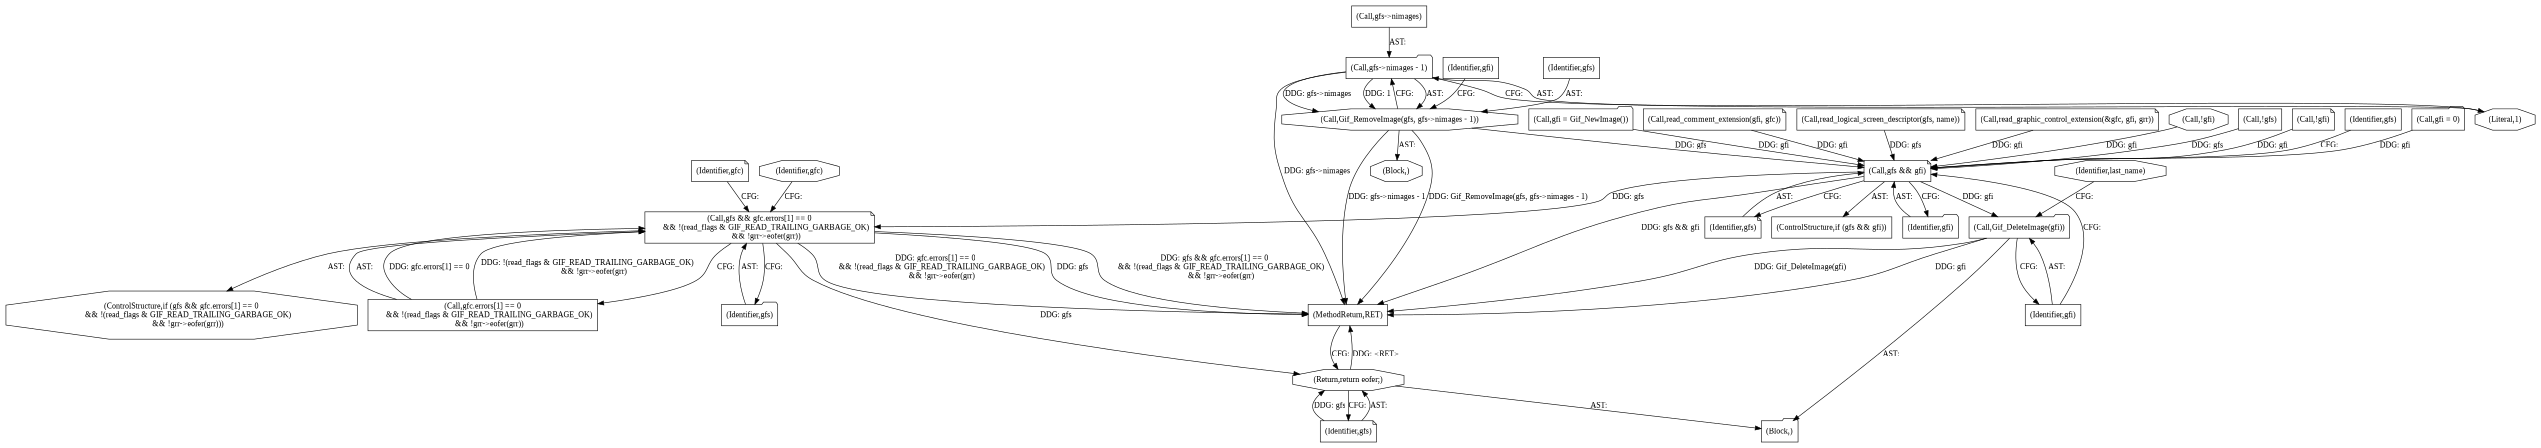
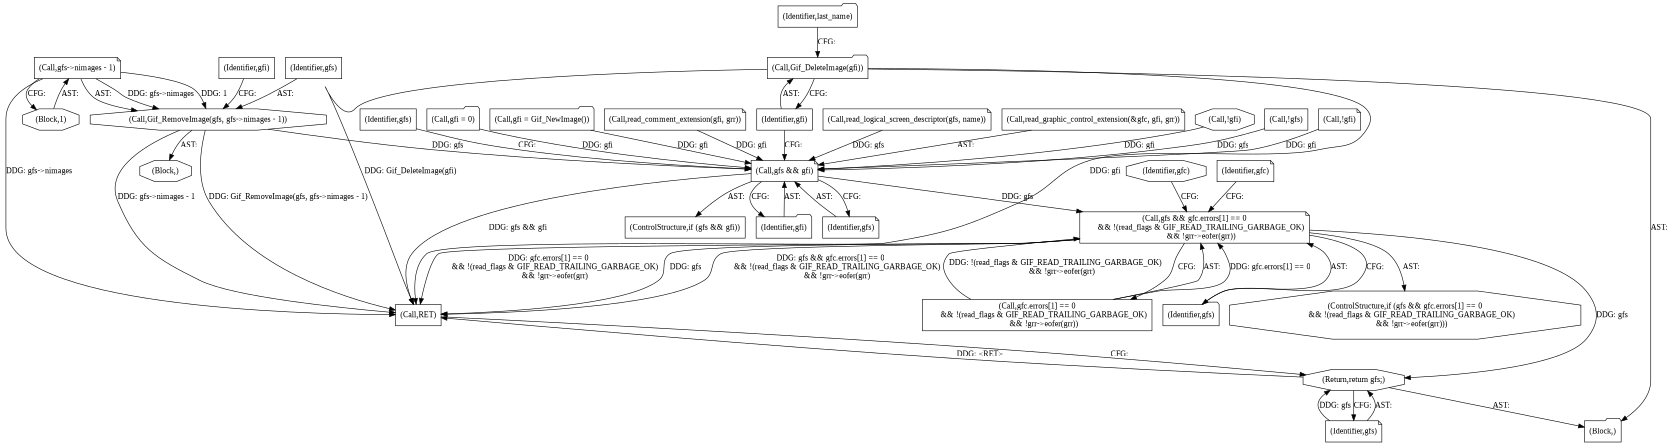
(1389, 17) -> none
(1389, 68) -> (78, 68)
(1395, 97) -> none
(1715, 120) -> (675, 120)
(2505, 120) -> (51, 120)
(2008, 145) -> (967, 145)
(2110, 171) -> (818, 17)
(1956, 198) -> none
(1348, 315) -> (418, 315)
(1348, 380) -> (1354, 380)
